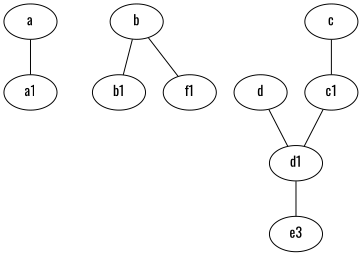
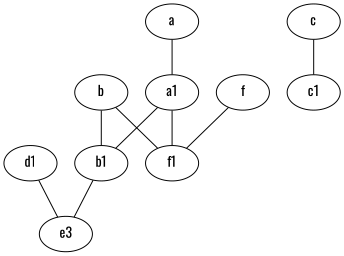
none -> (243, 92)
(261, 92) -> none
none -> (141, 124)
none -> (172, 128)
(314, 128) -> none
none -> (84, 199)
